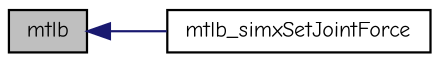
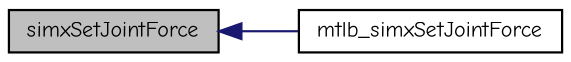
(48, 31) -> (114, 31)
